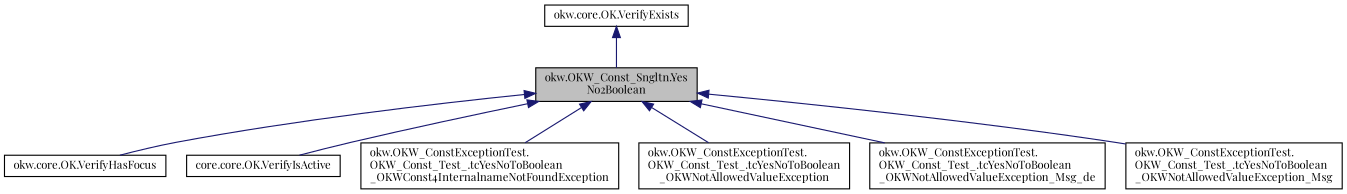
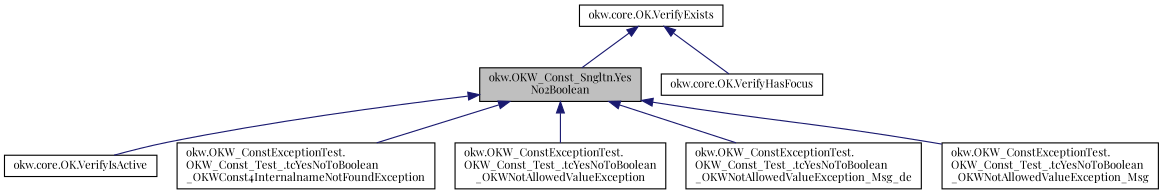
(321, 119) -> (701, 54)
(263, 166) -> (81, 166)
